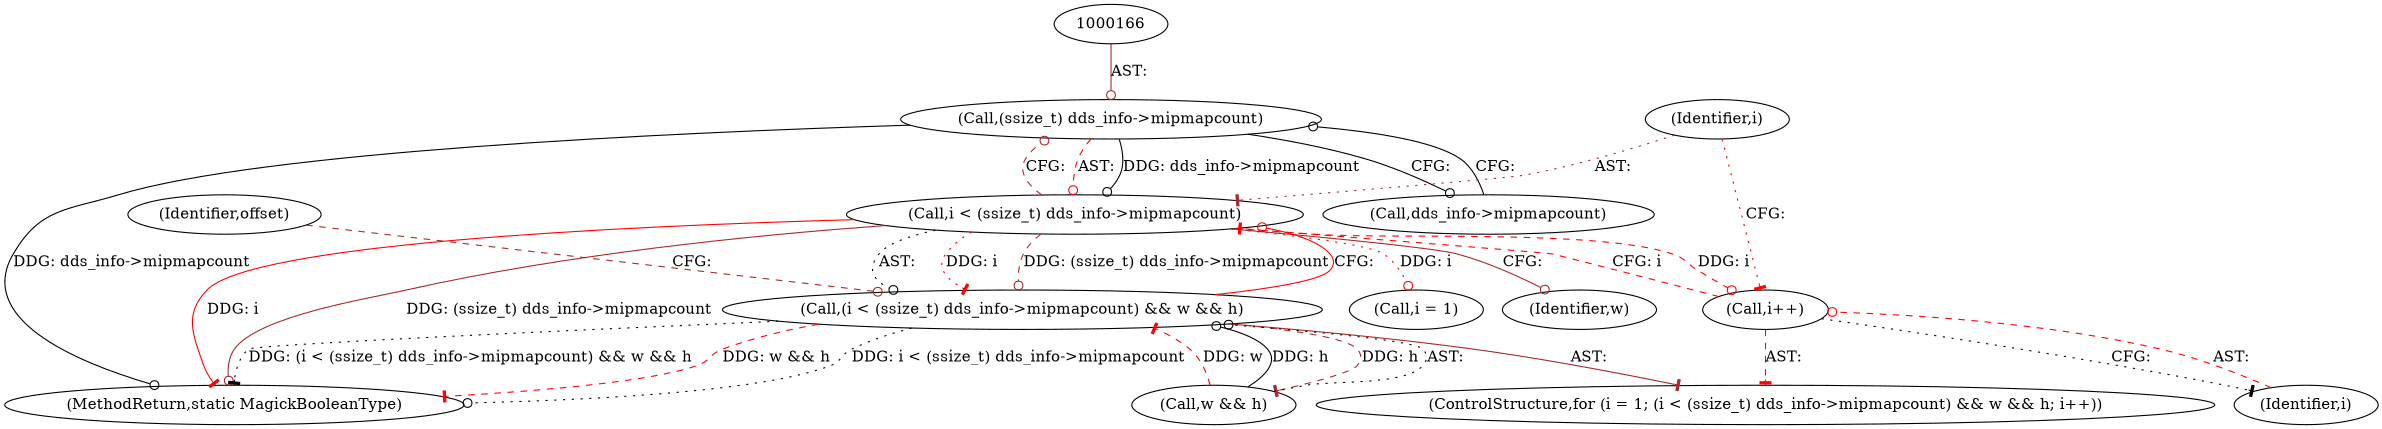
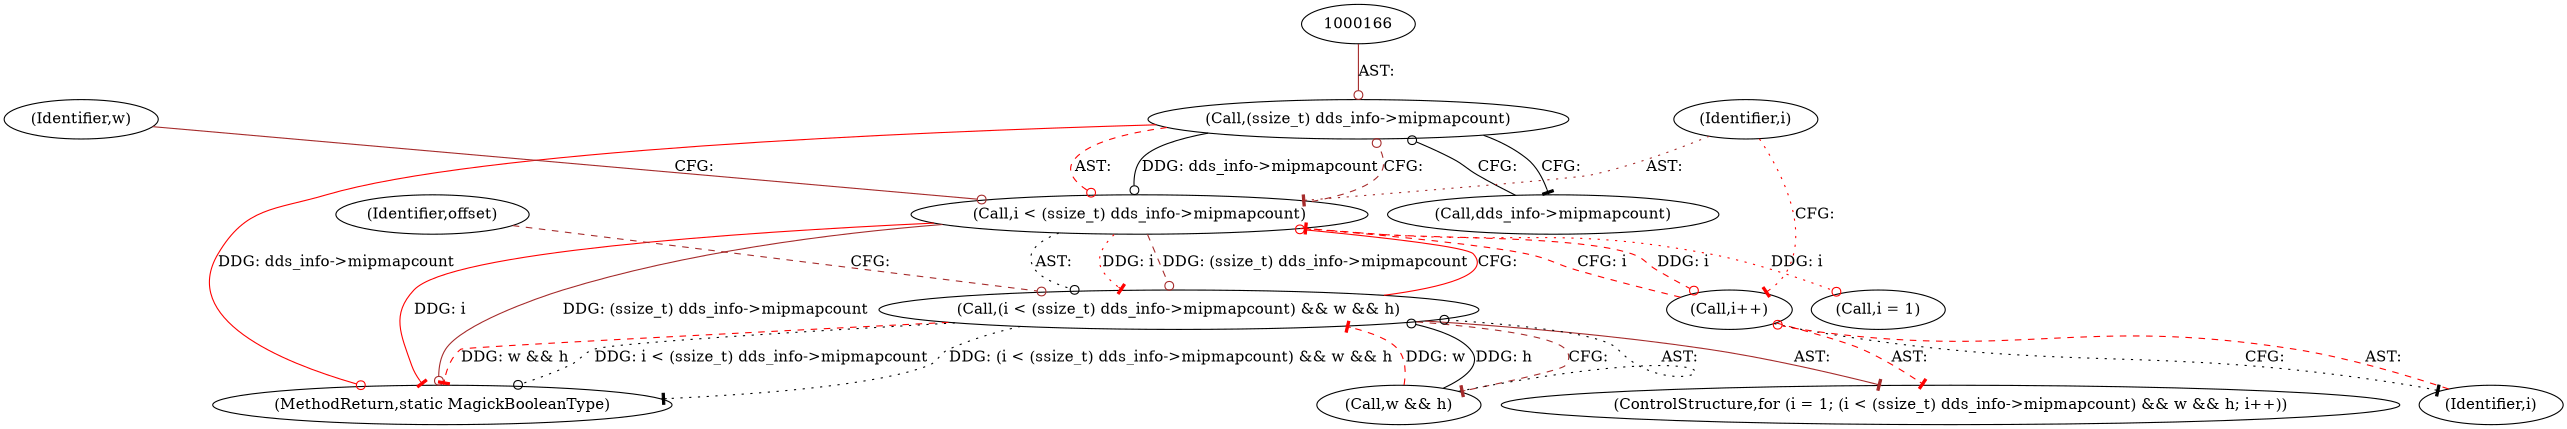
(1349, 154) -> (1522, 155)
(342, 158) -> (596, 155)
(1444, 251) -> (586, 165)
(1390, 357) -> (1591, 357)
